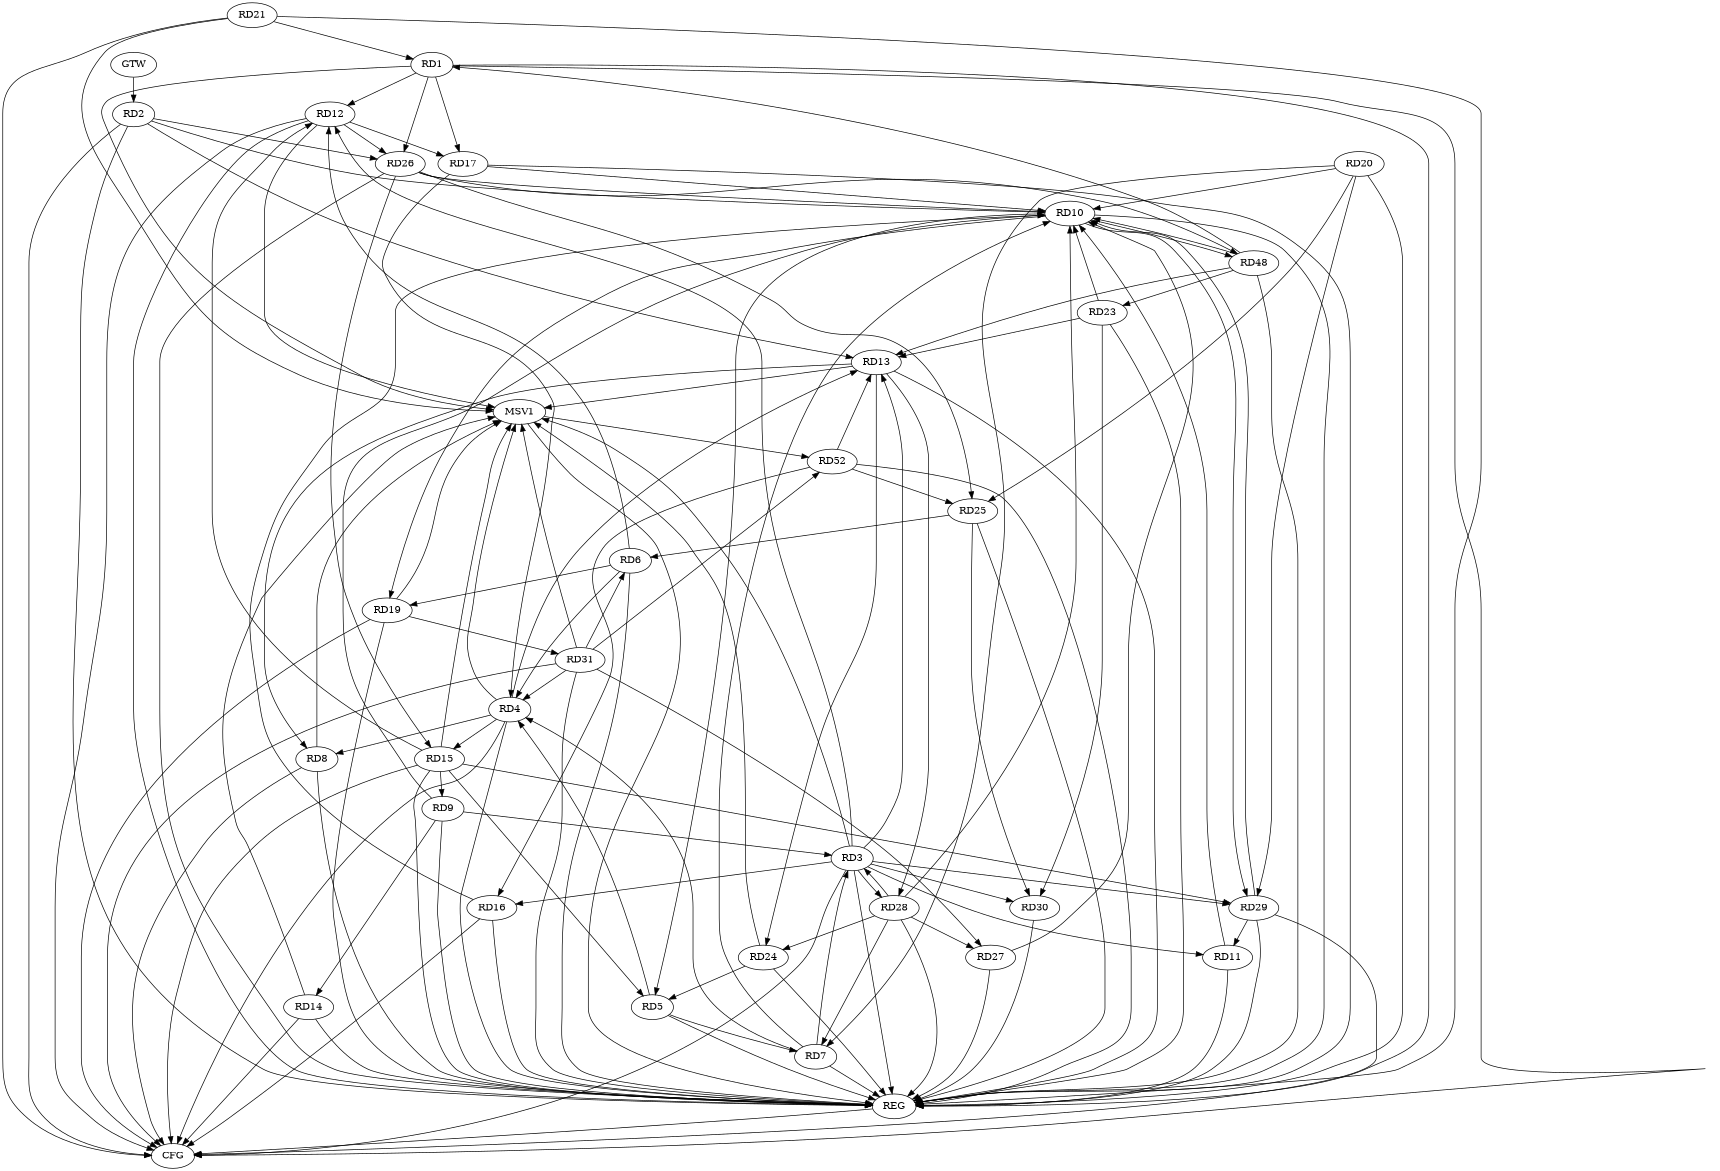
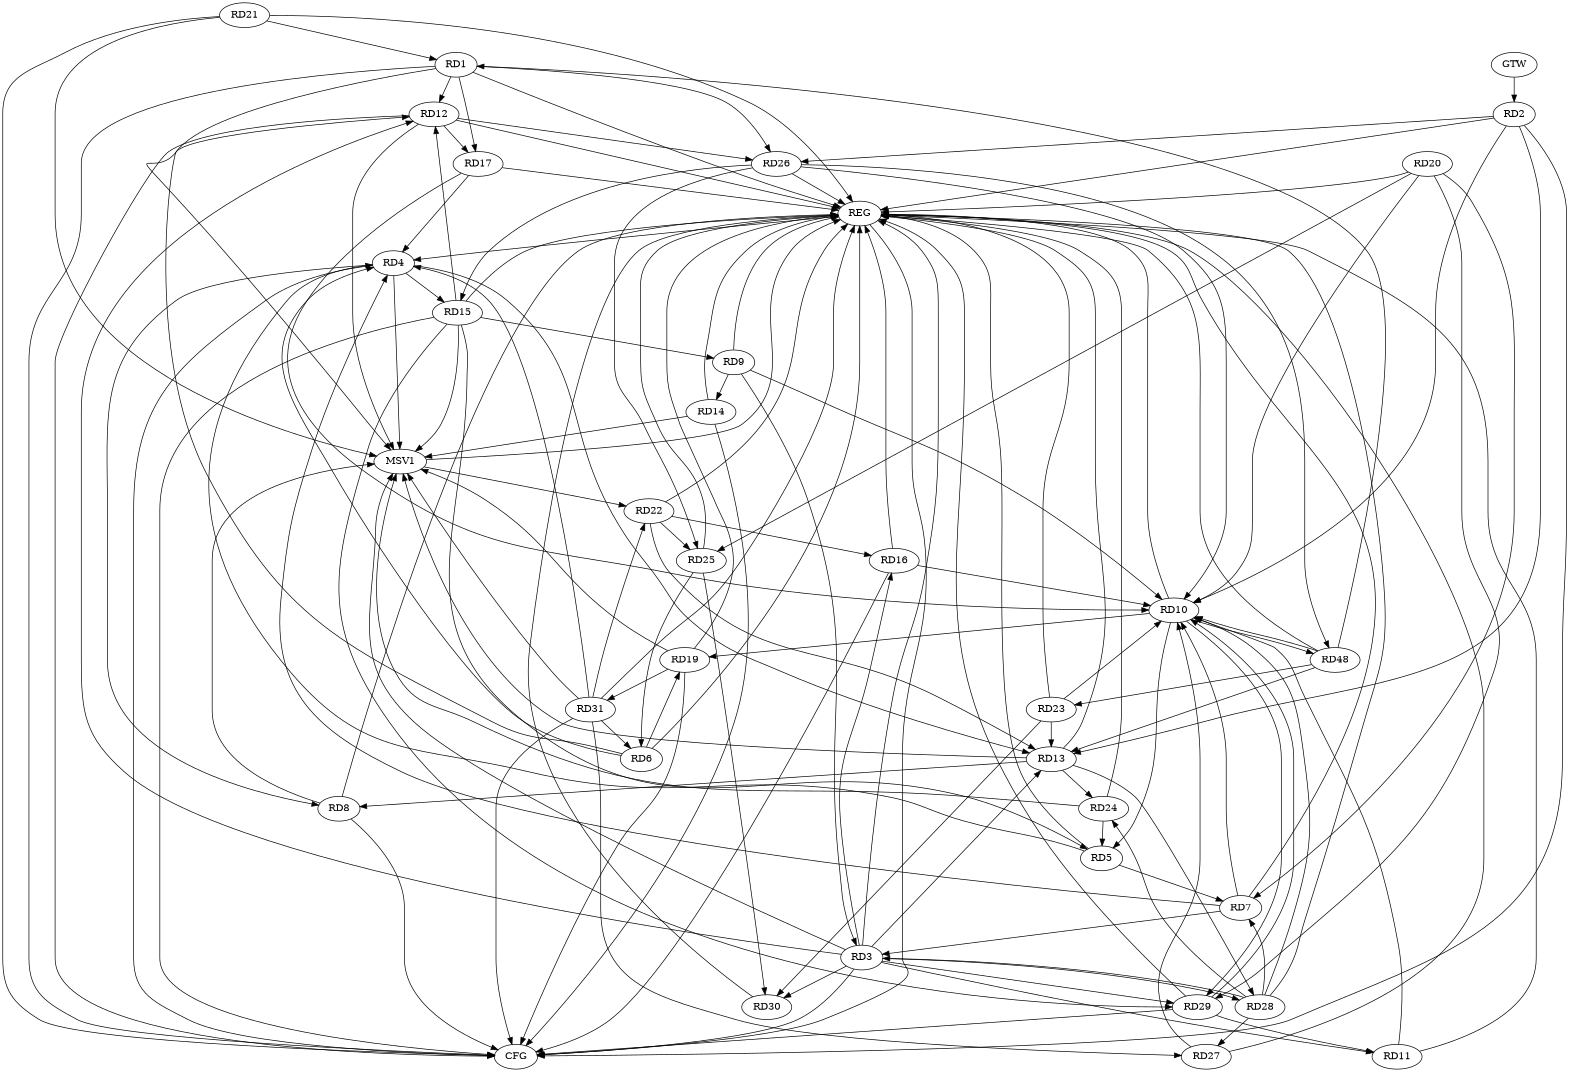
(832, 462) -> (649, 511)
(508, 1067) -> (640, 236)
